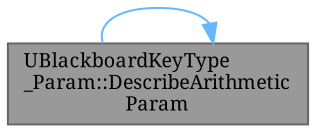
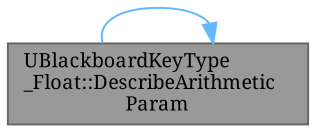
(158, 84) -> (158, 84)
